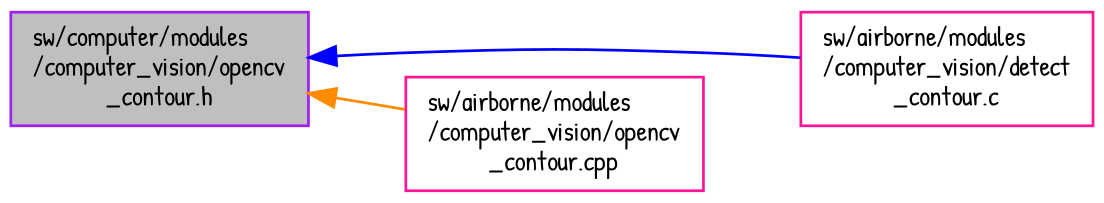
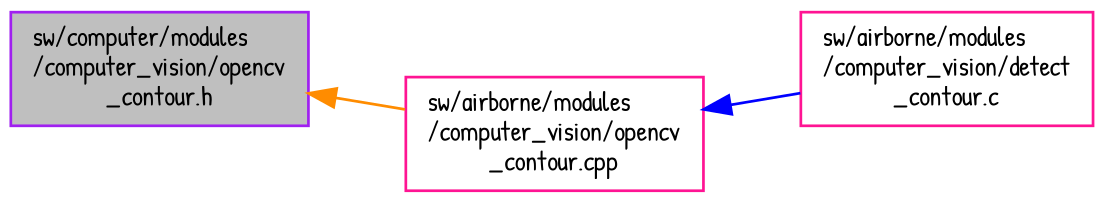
(568, 50) -> (766, 99)
